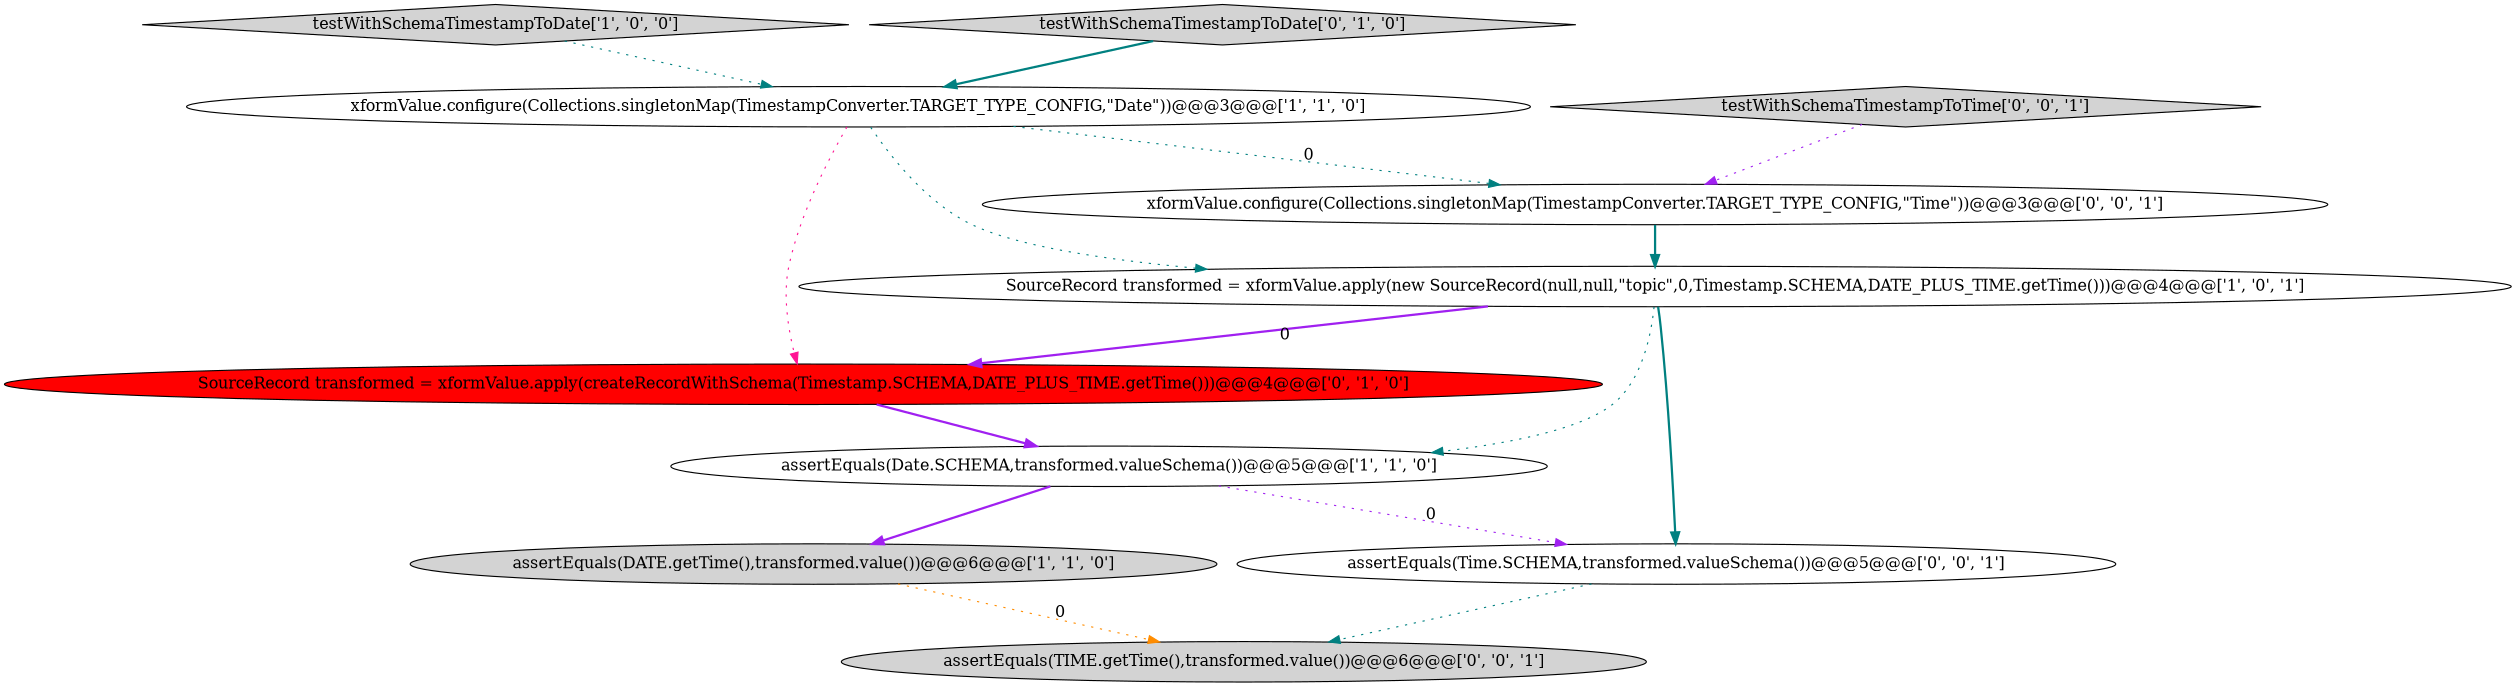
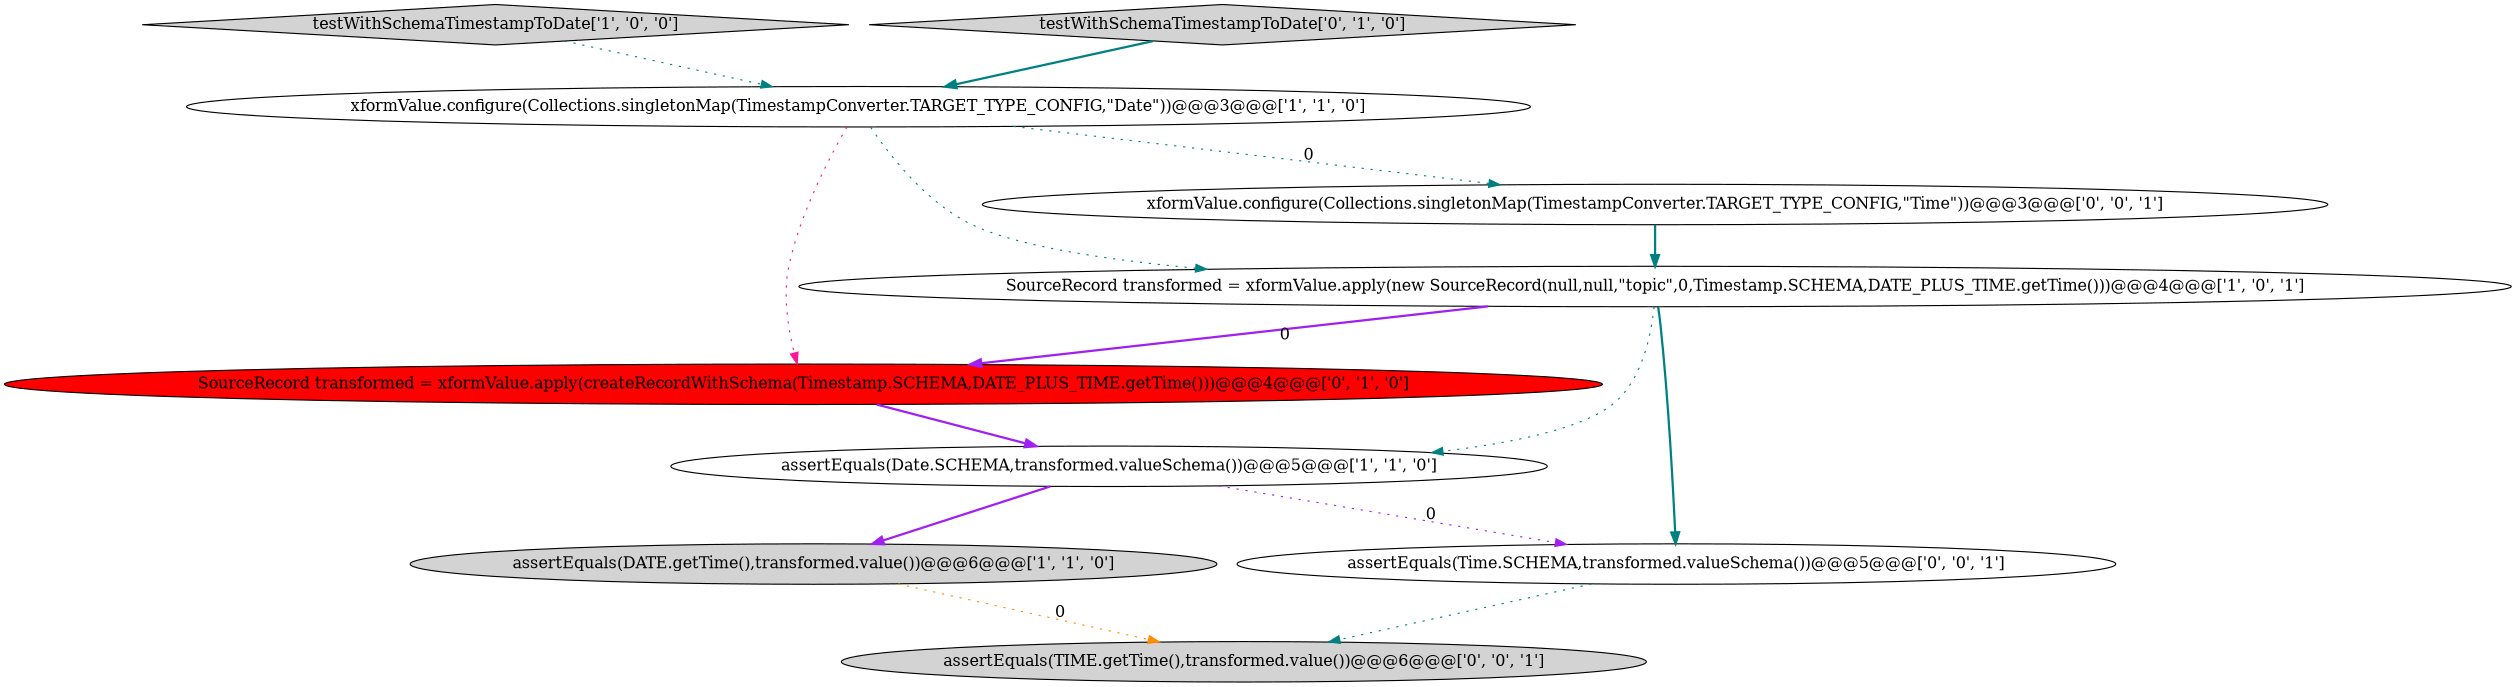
(1906, 107) -> none
